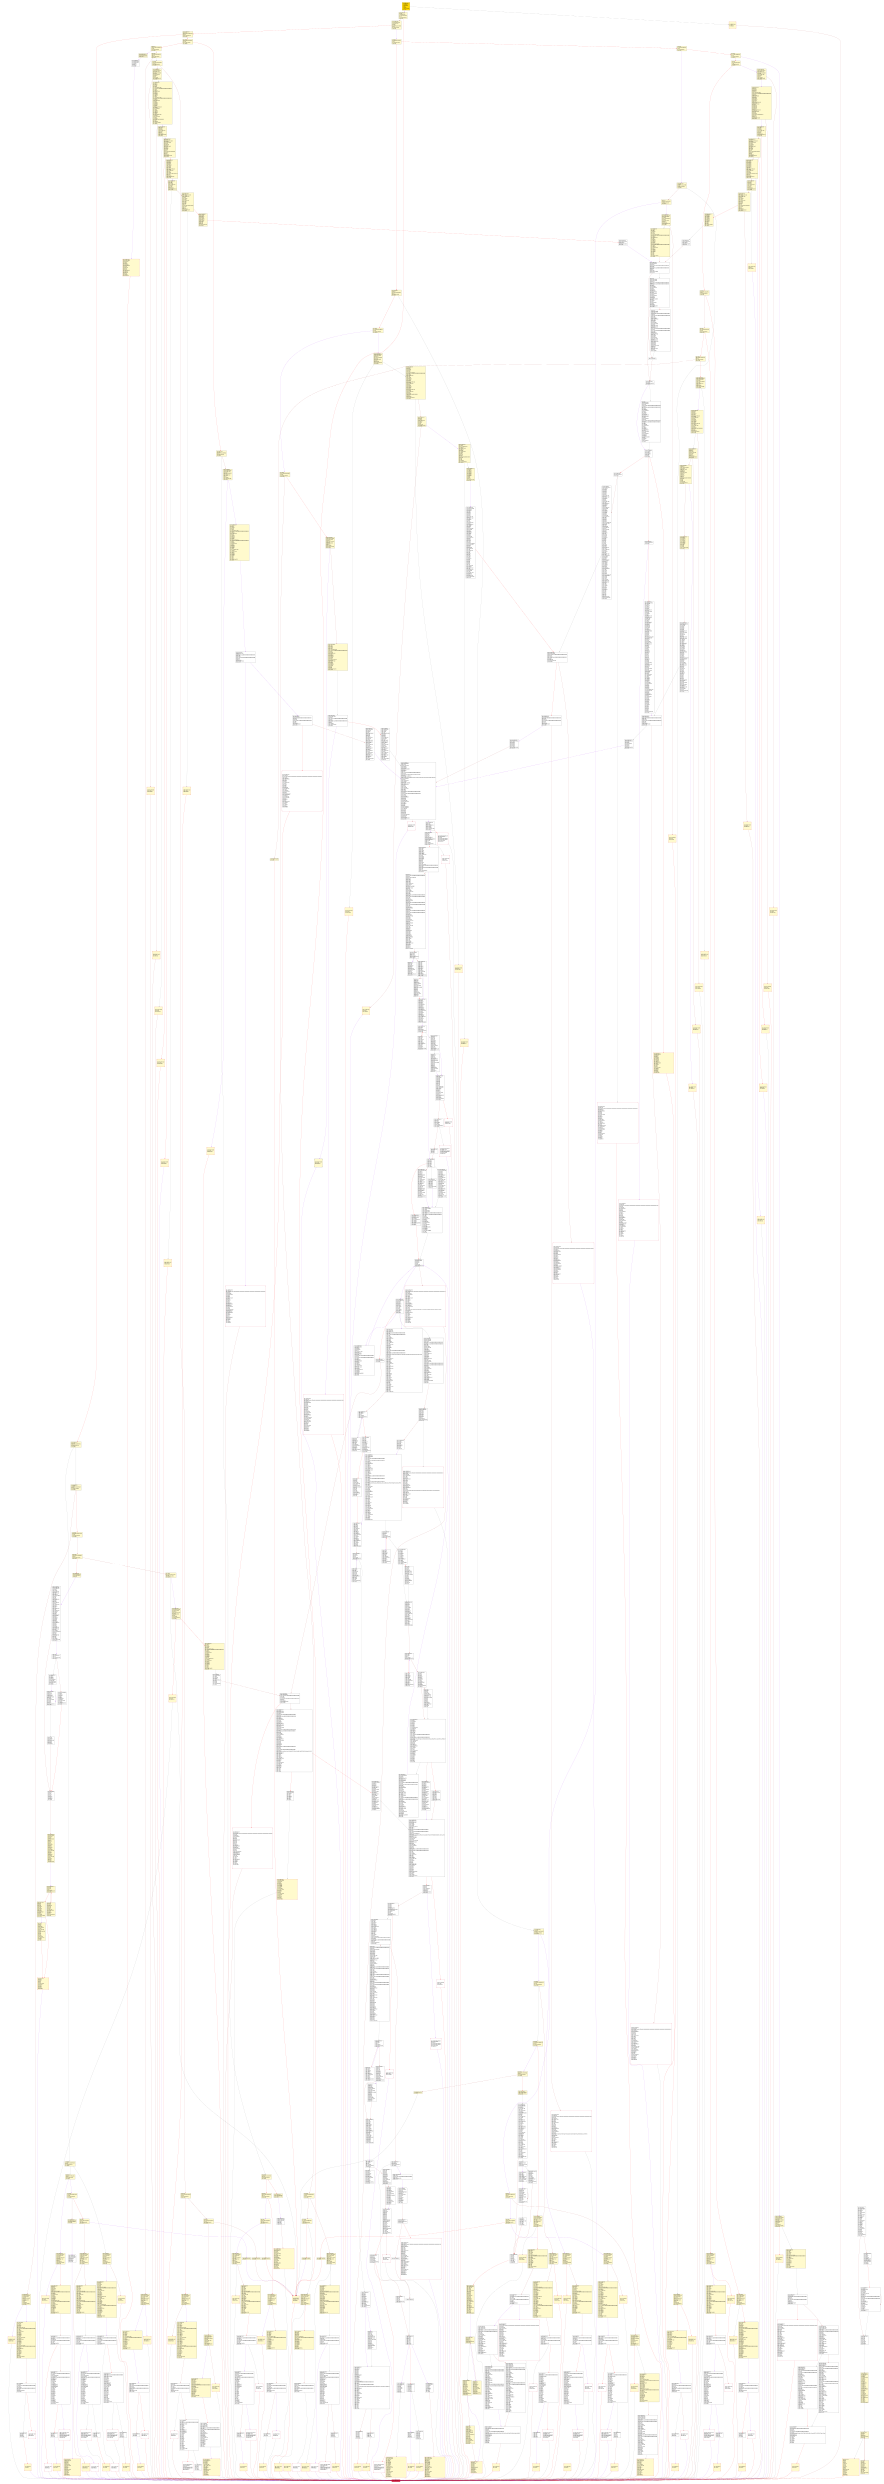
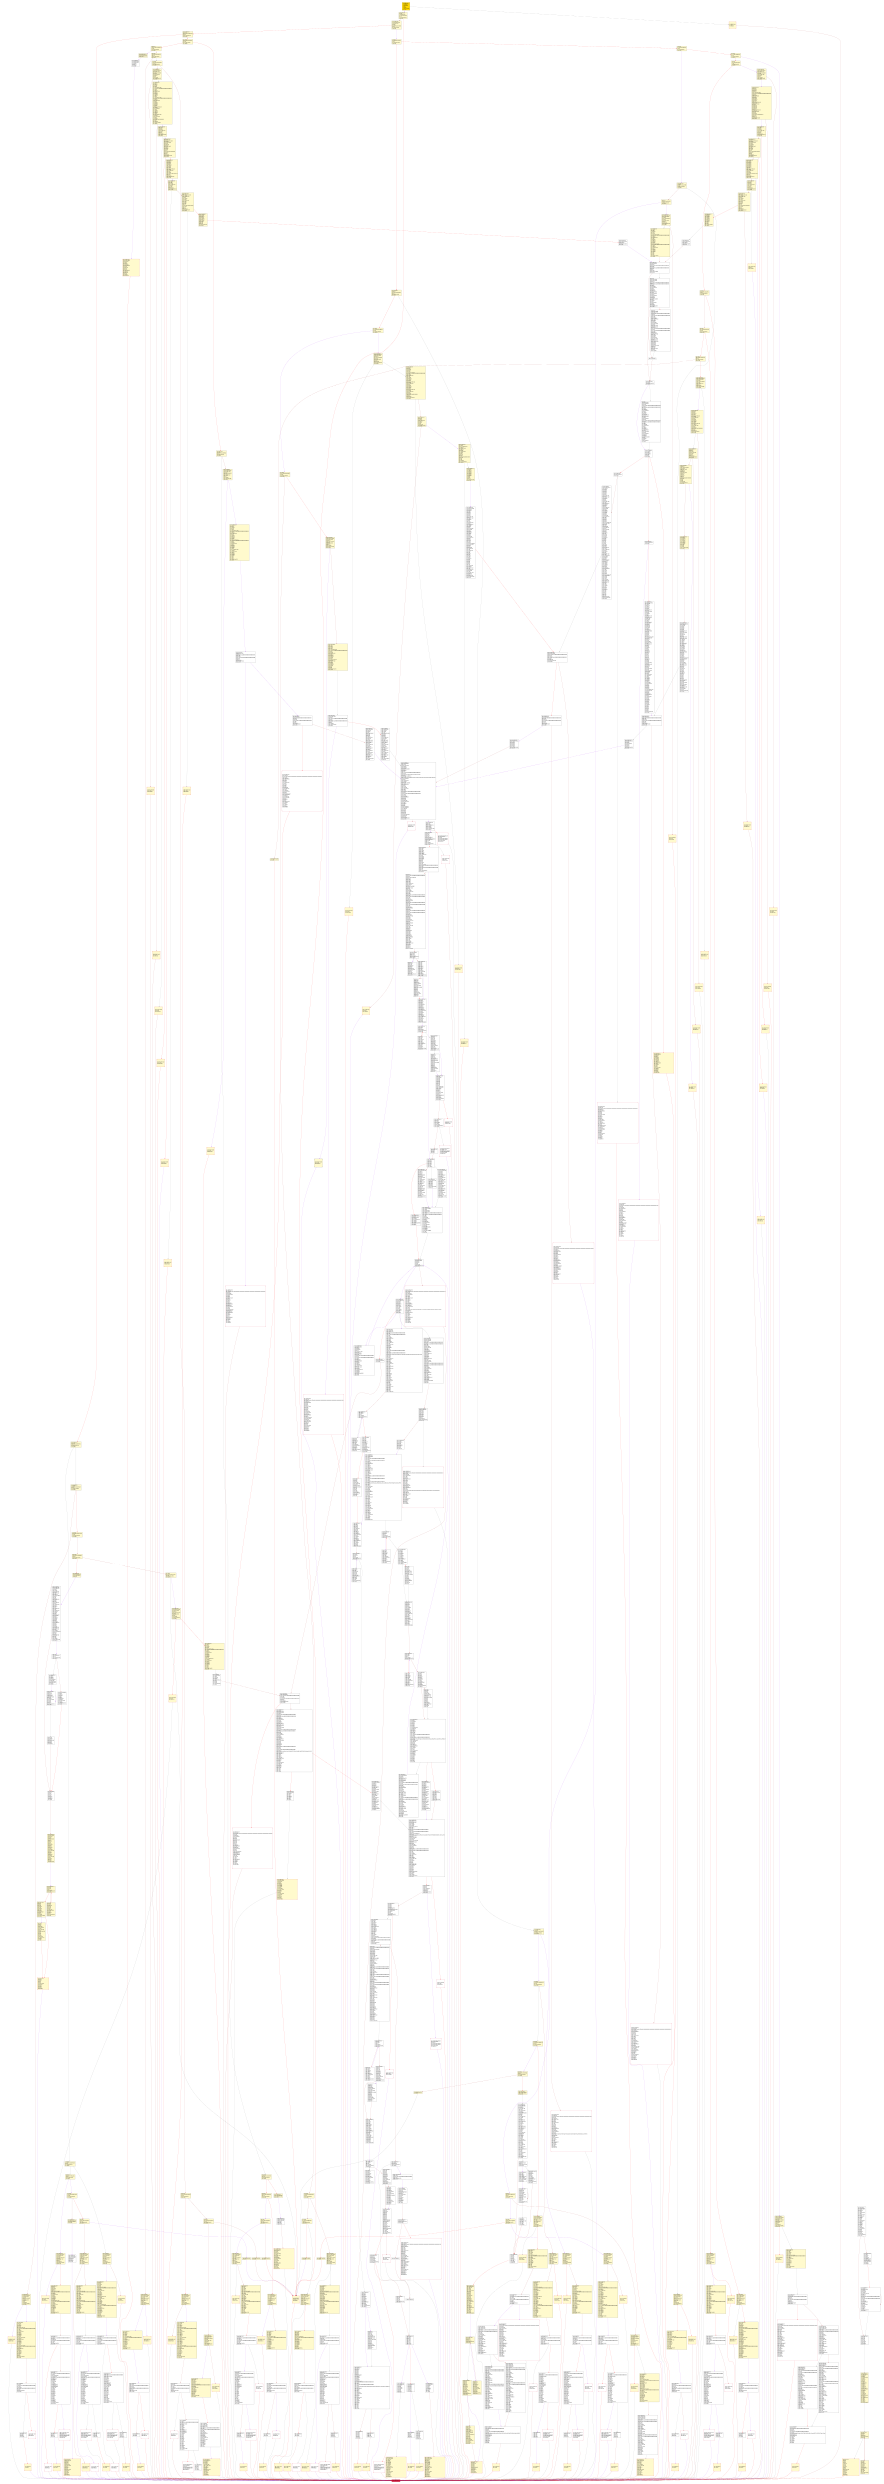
none -> (298, 2435)
none -> (567, 2435)
